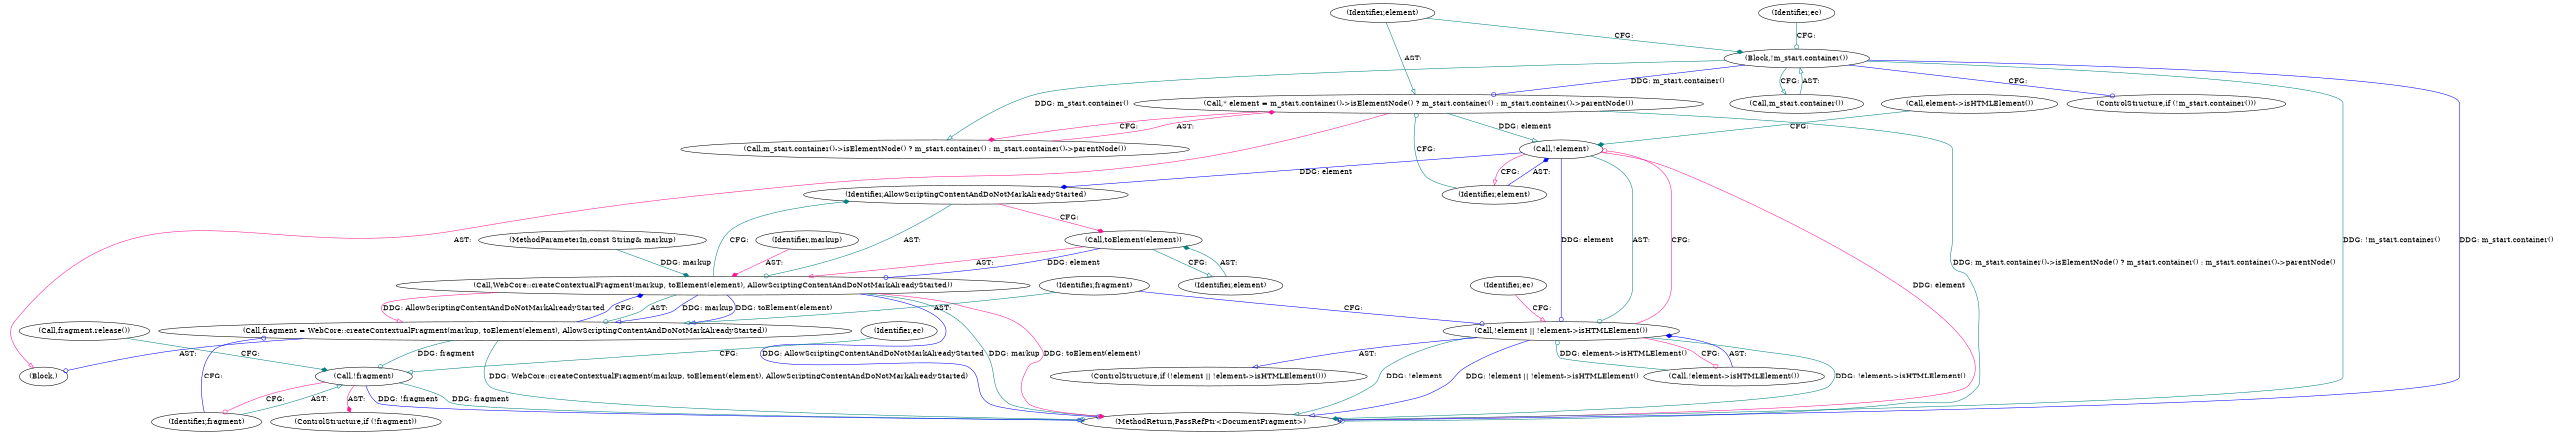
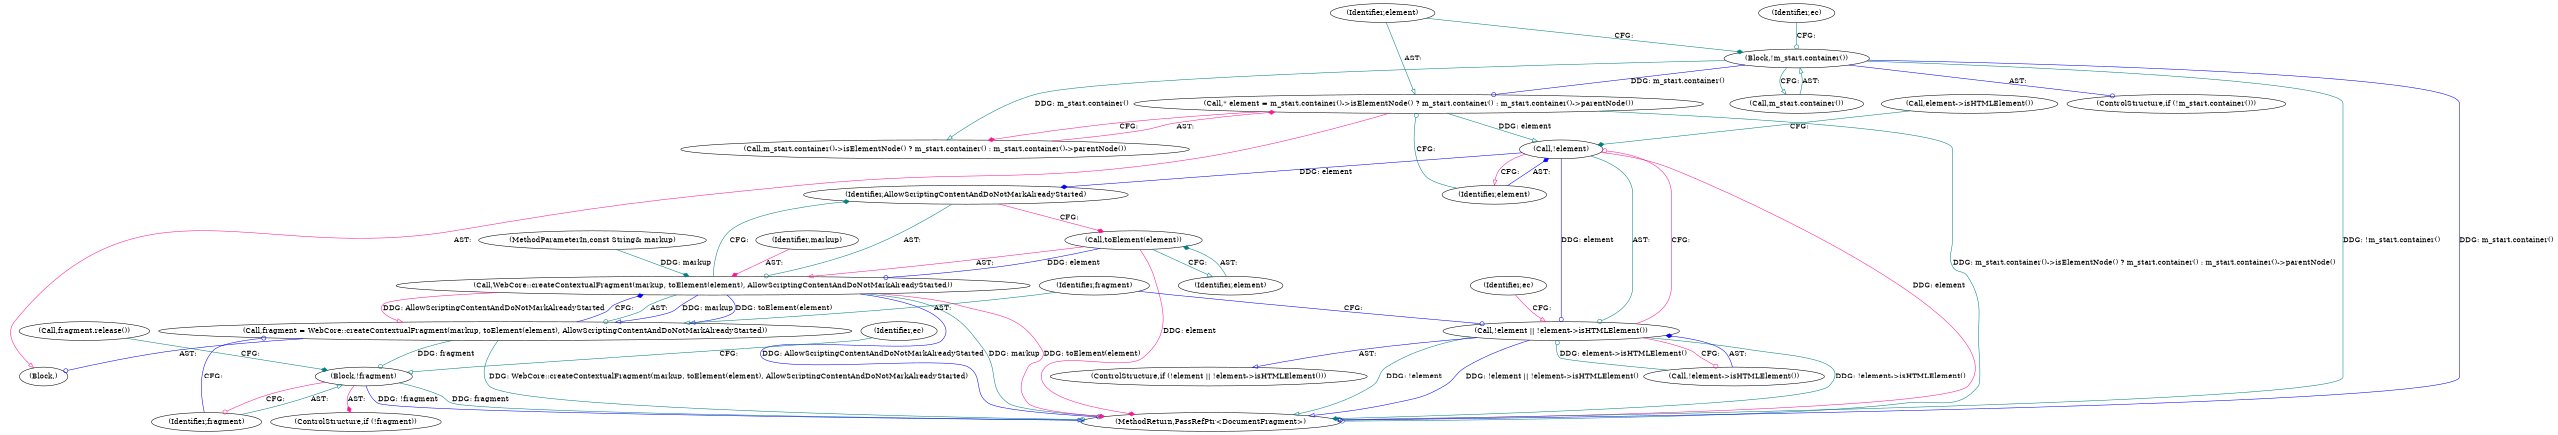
(2019, 81) -> (2019, 81)
none -> (1099, 362)
(364, 377) -> (364, 377)
